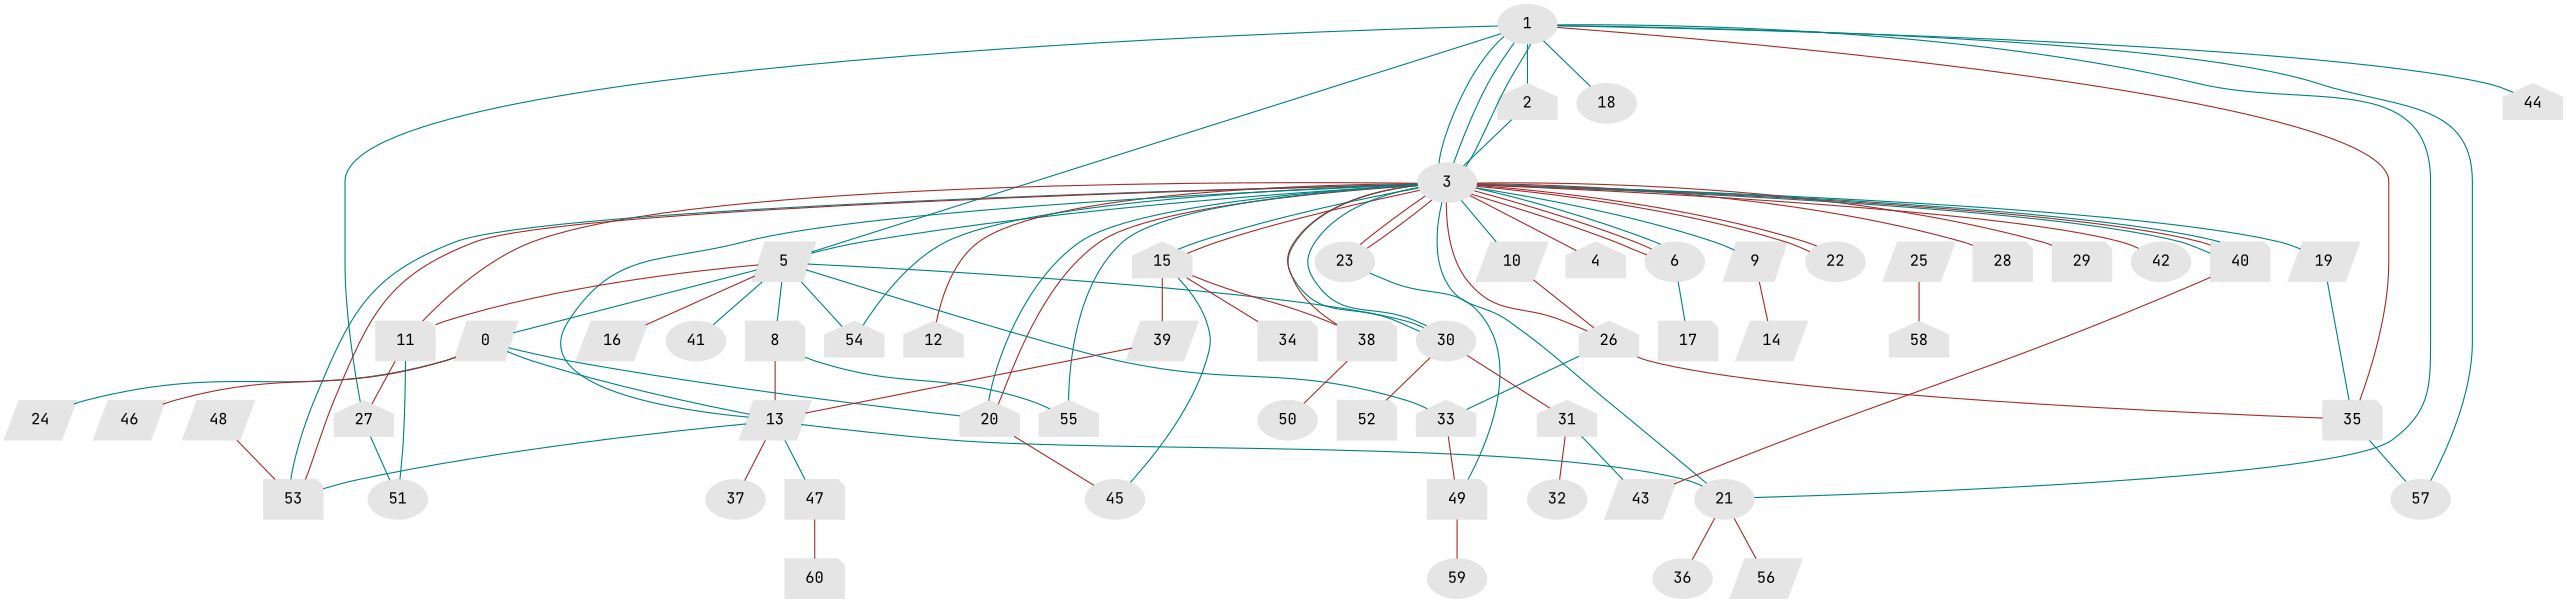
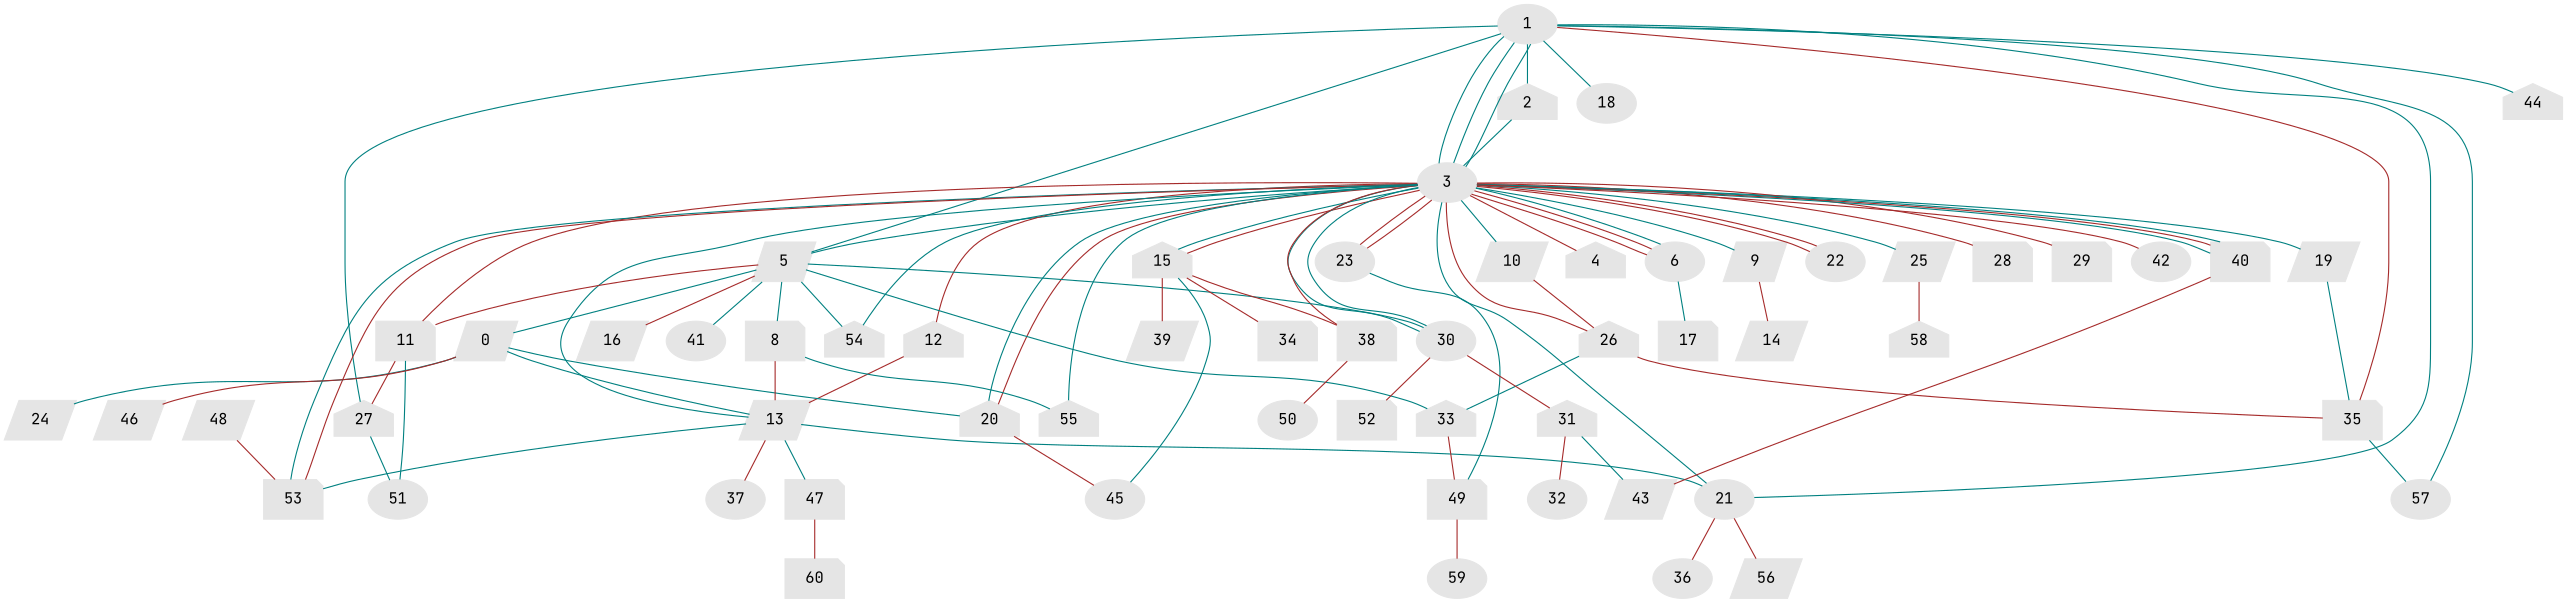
none -> (1688, 205)
(977, 379) -> (856, 380)
